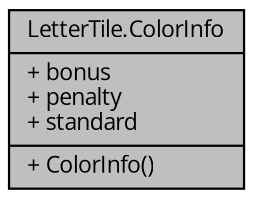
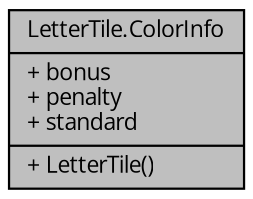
(92, 166) -> (92, 166)
